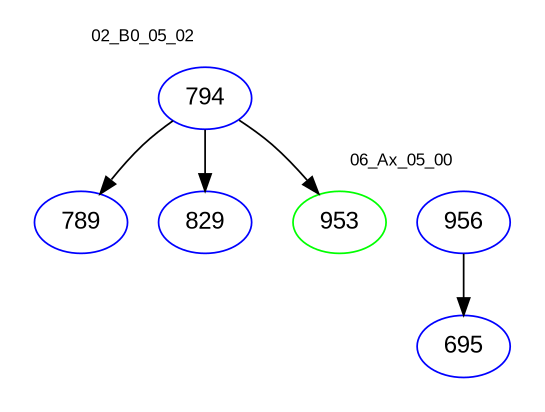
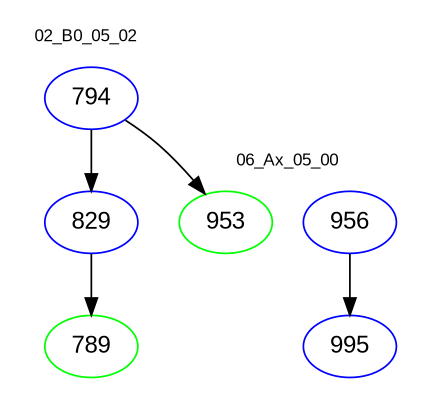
(140, 148) -> (91, 276)
(81, 222) -> (91, 346)
(464, 346) -> (350, 346)
